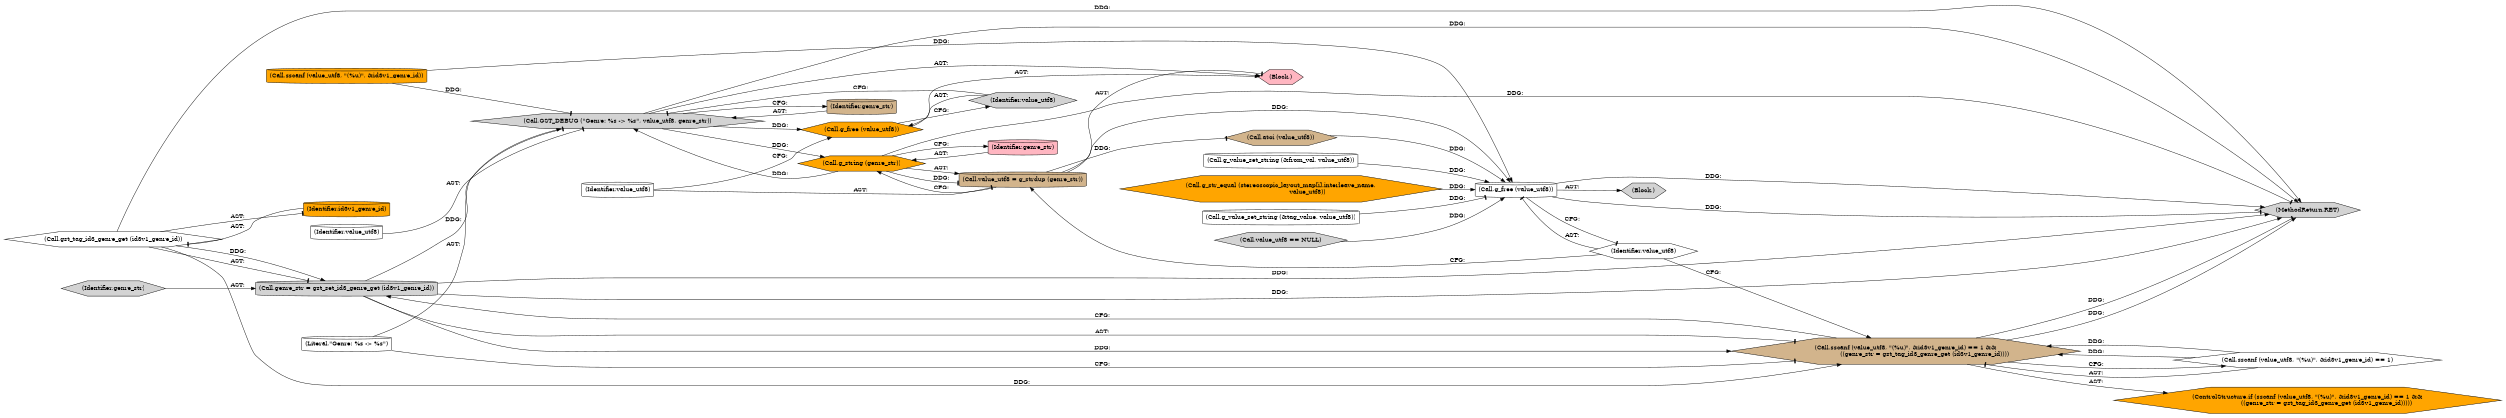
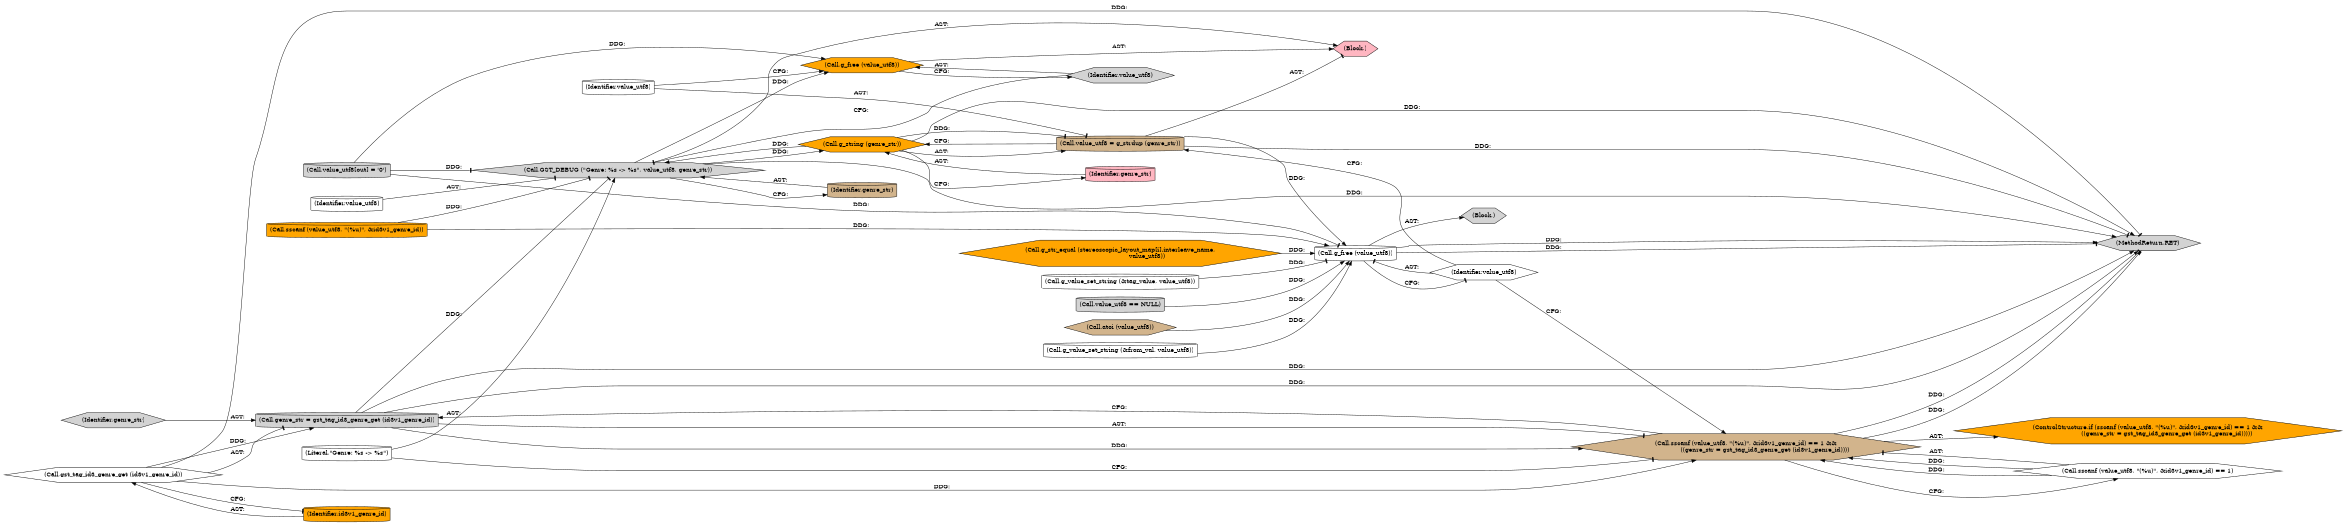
(1189, 11) -> (1009, 11)
(1591, 97) -> (1527, 111)
(1134, 147) -> (1661, 150)
none -> (347, 170)
(239, 217) -> (239, 499)
(248, 229) -> (218, 510)
(1281, 240) -> (1120, 305)
(347, 288) -> (347, 420)
